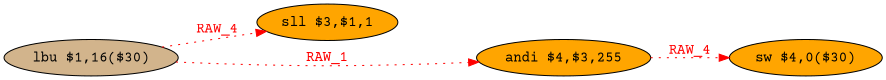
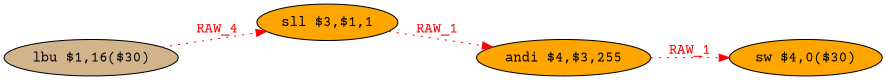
(690, 50) -> (690, 50)
(322, 66) -> (436, 38)
